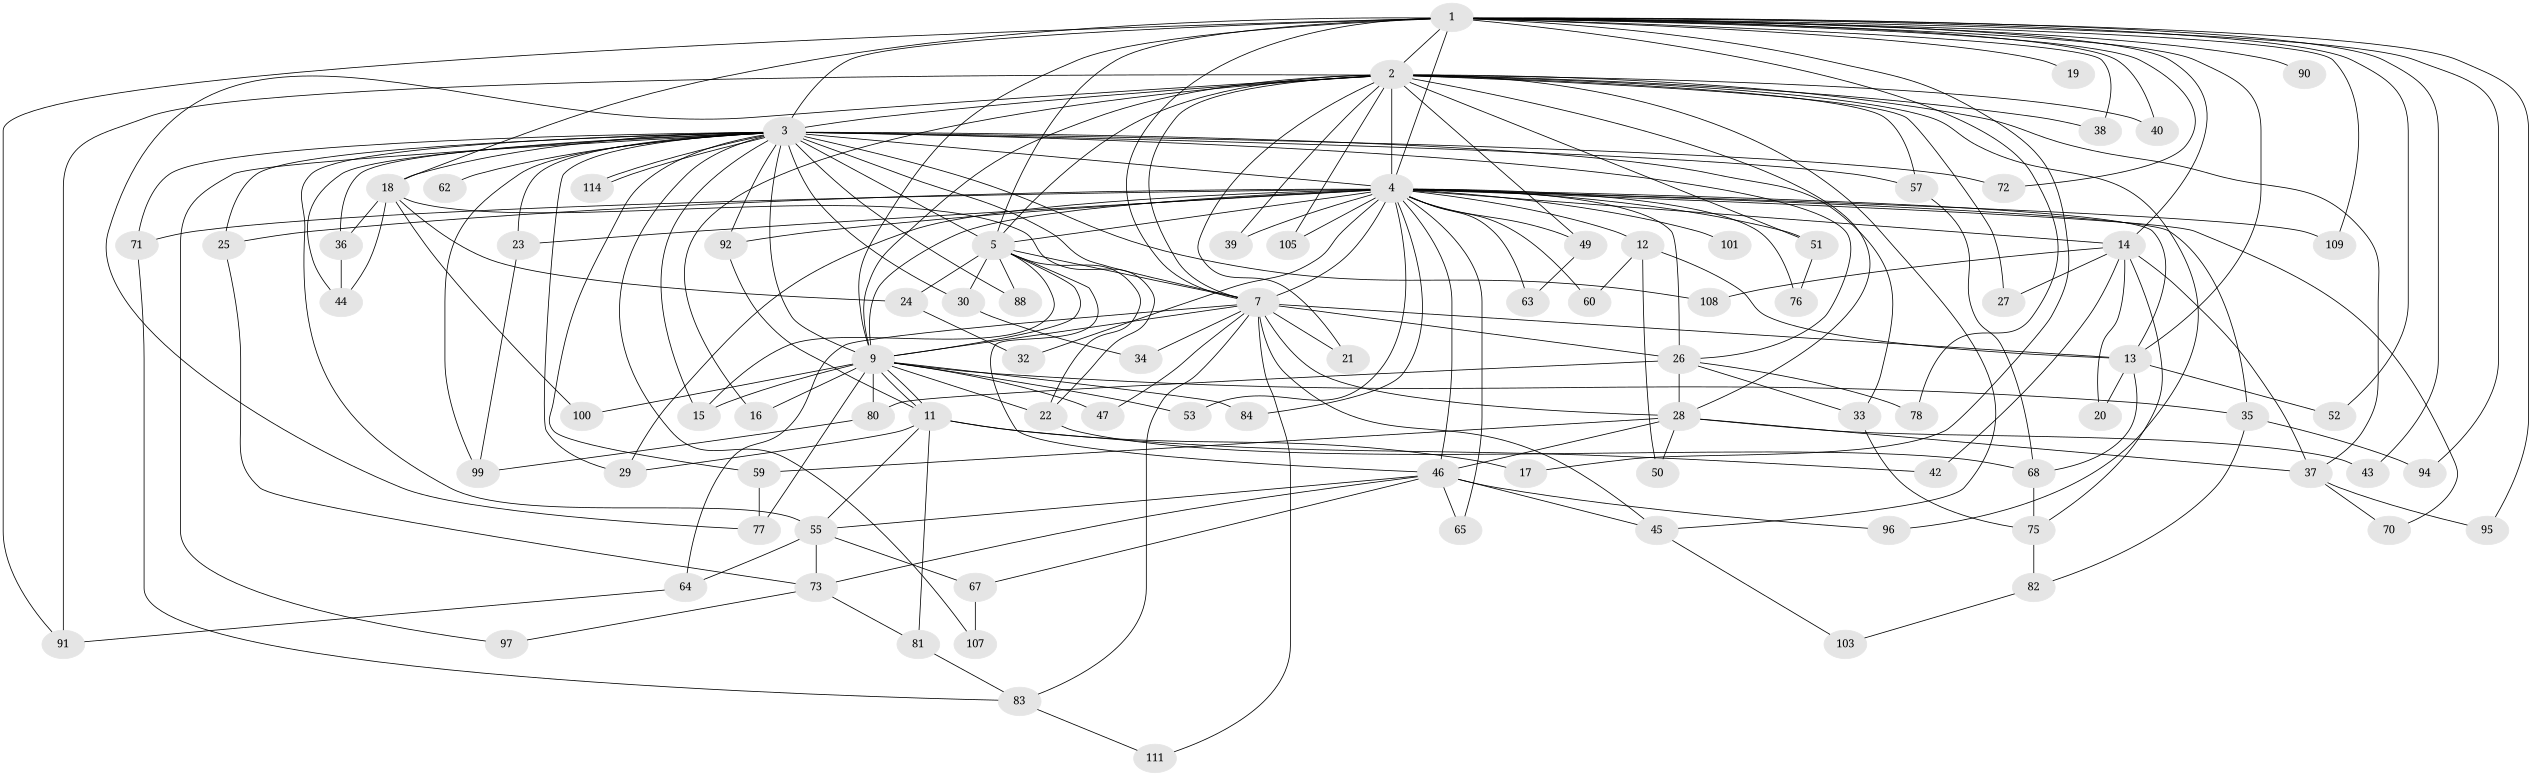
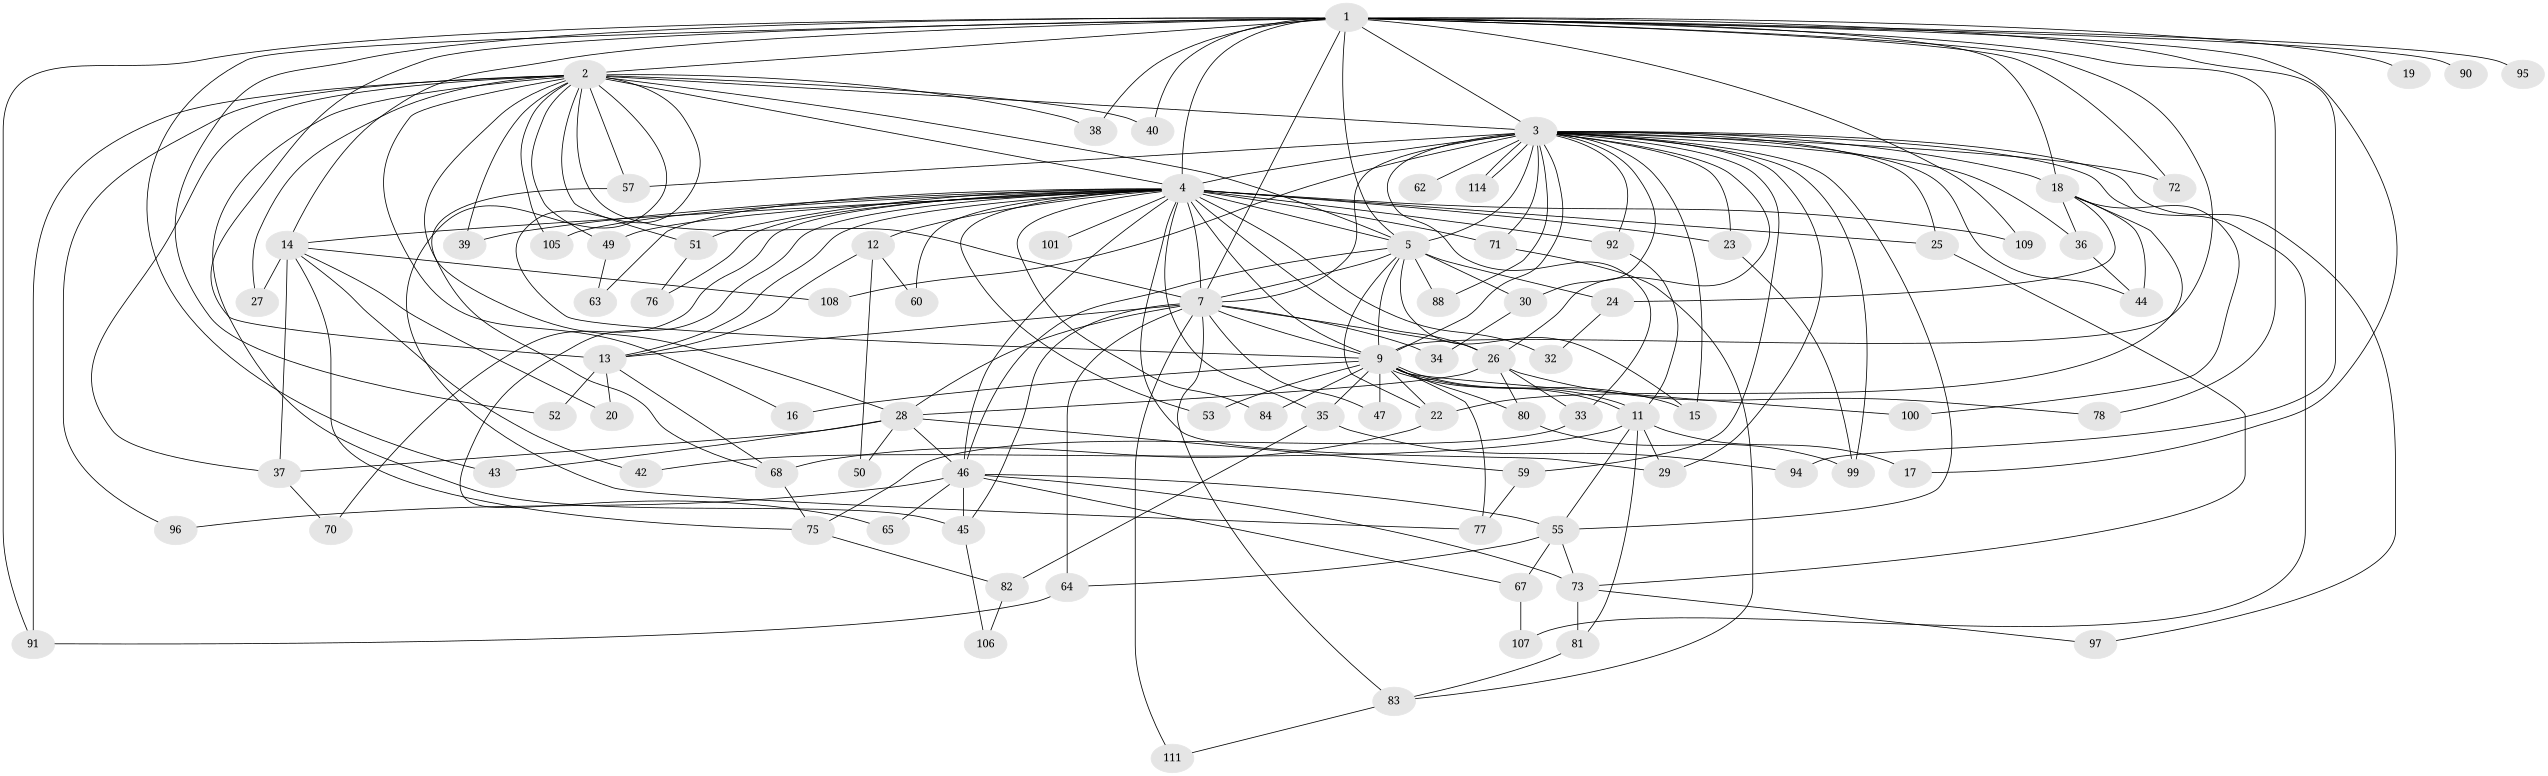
(1348, 359) -> none
(2397, 506) -> none
(1845, 644) -> (986, 644)
